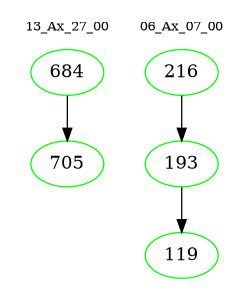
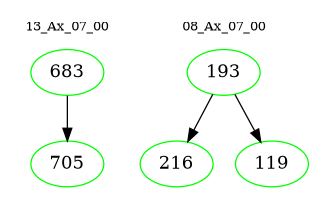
(67, 27) -> (67, 27)
(182, 27) -> (224, 27)
(67, 72) -> (67, 72)
(182, 112) -> (203, 112)
